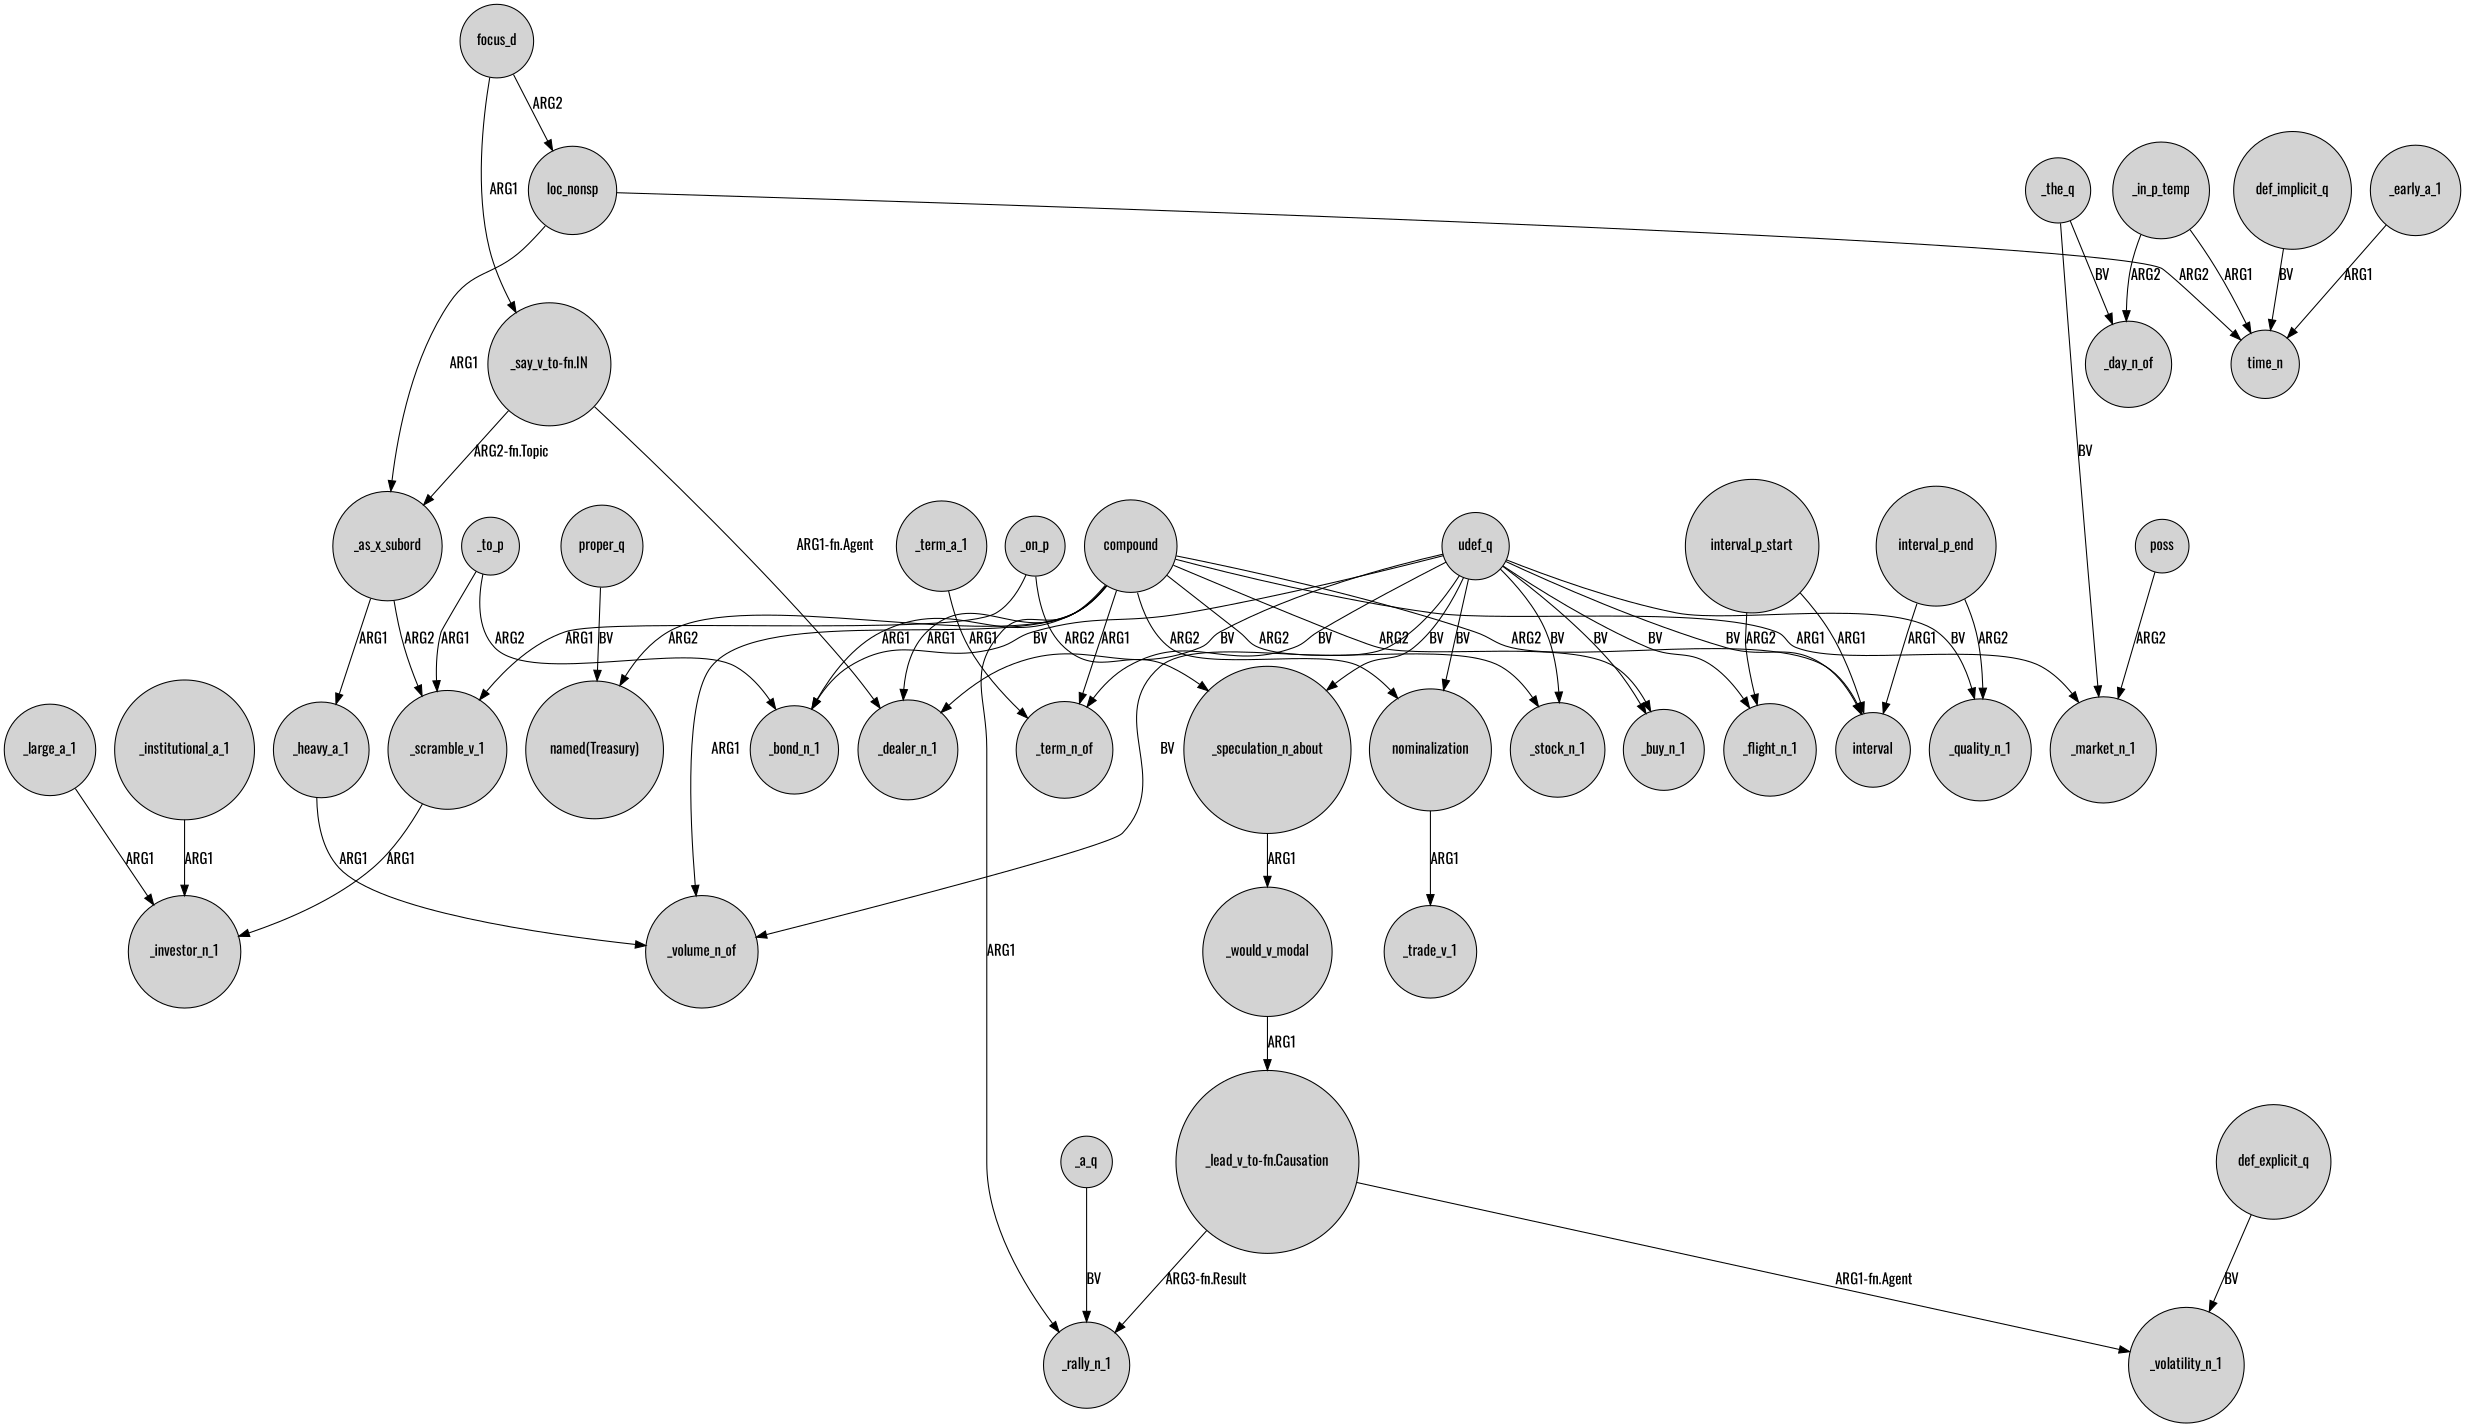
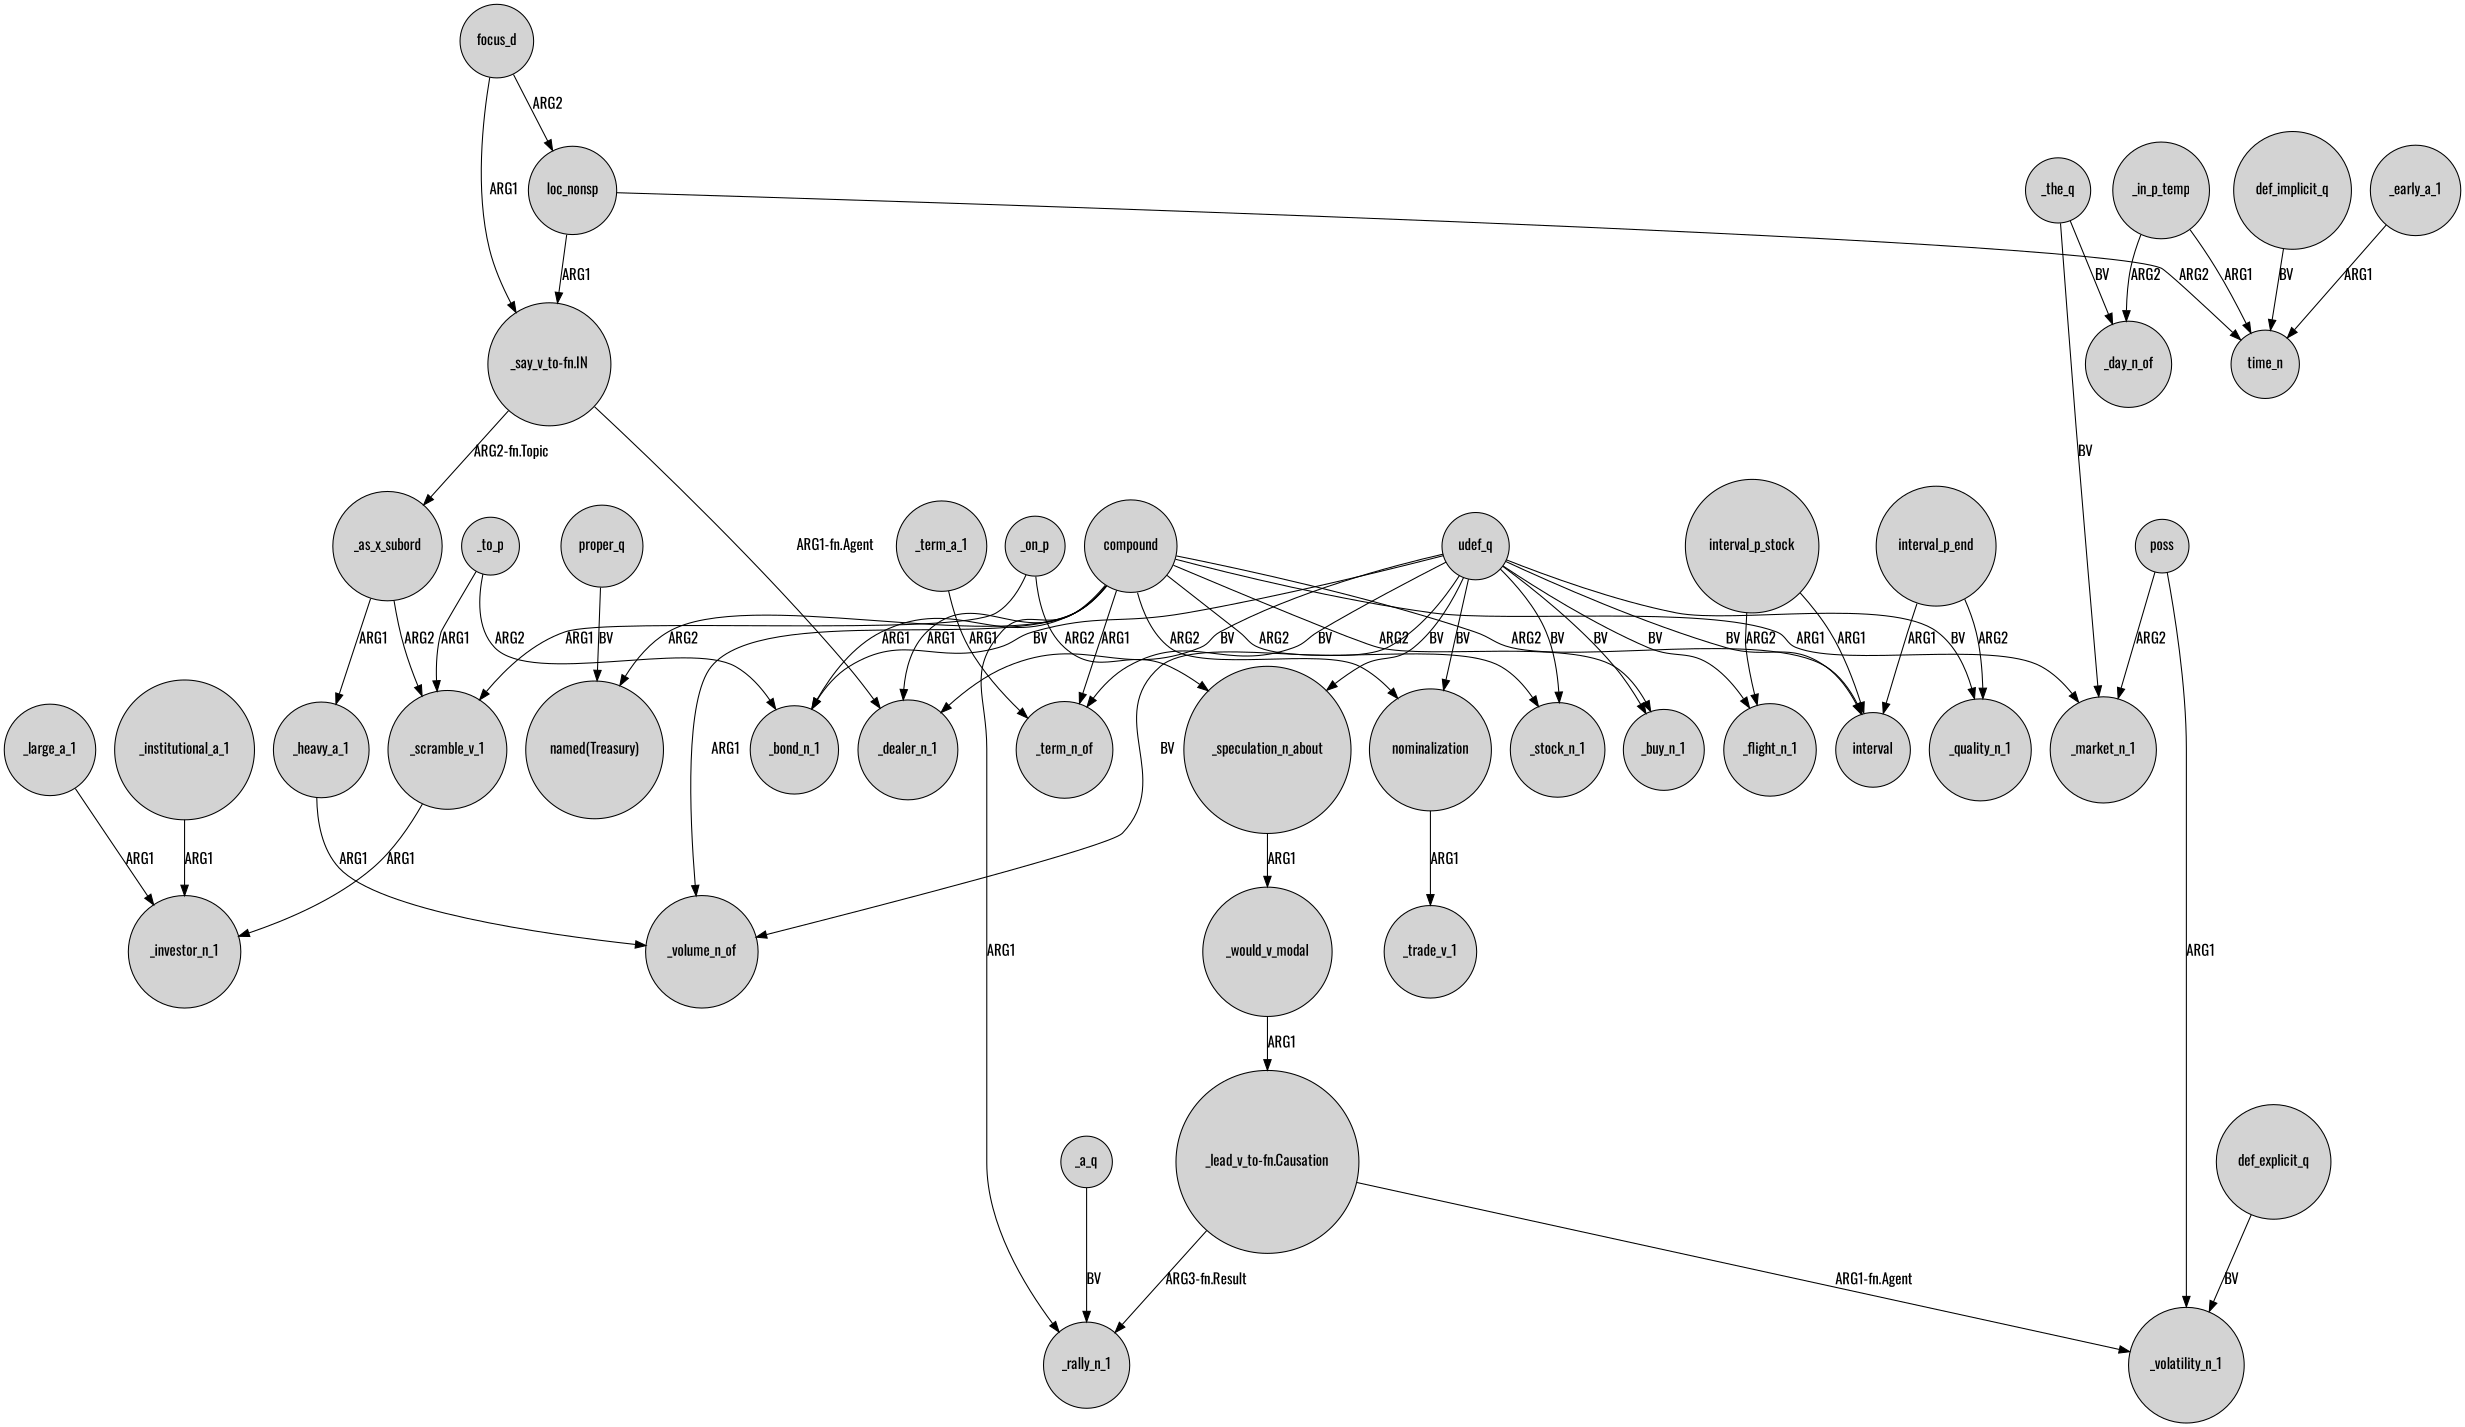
(434, 331) -> (563, 264)
(1752, 546) -> (1752, 546)
none -> (2186, 934)
